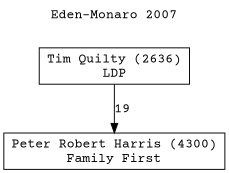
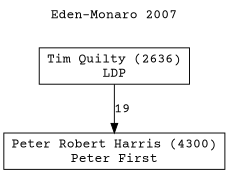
(114, 151) -> (114, 151)
